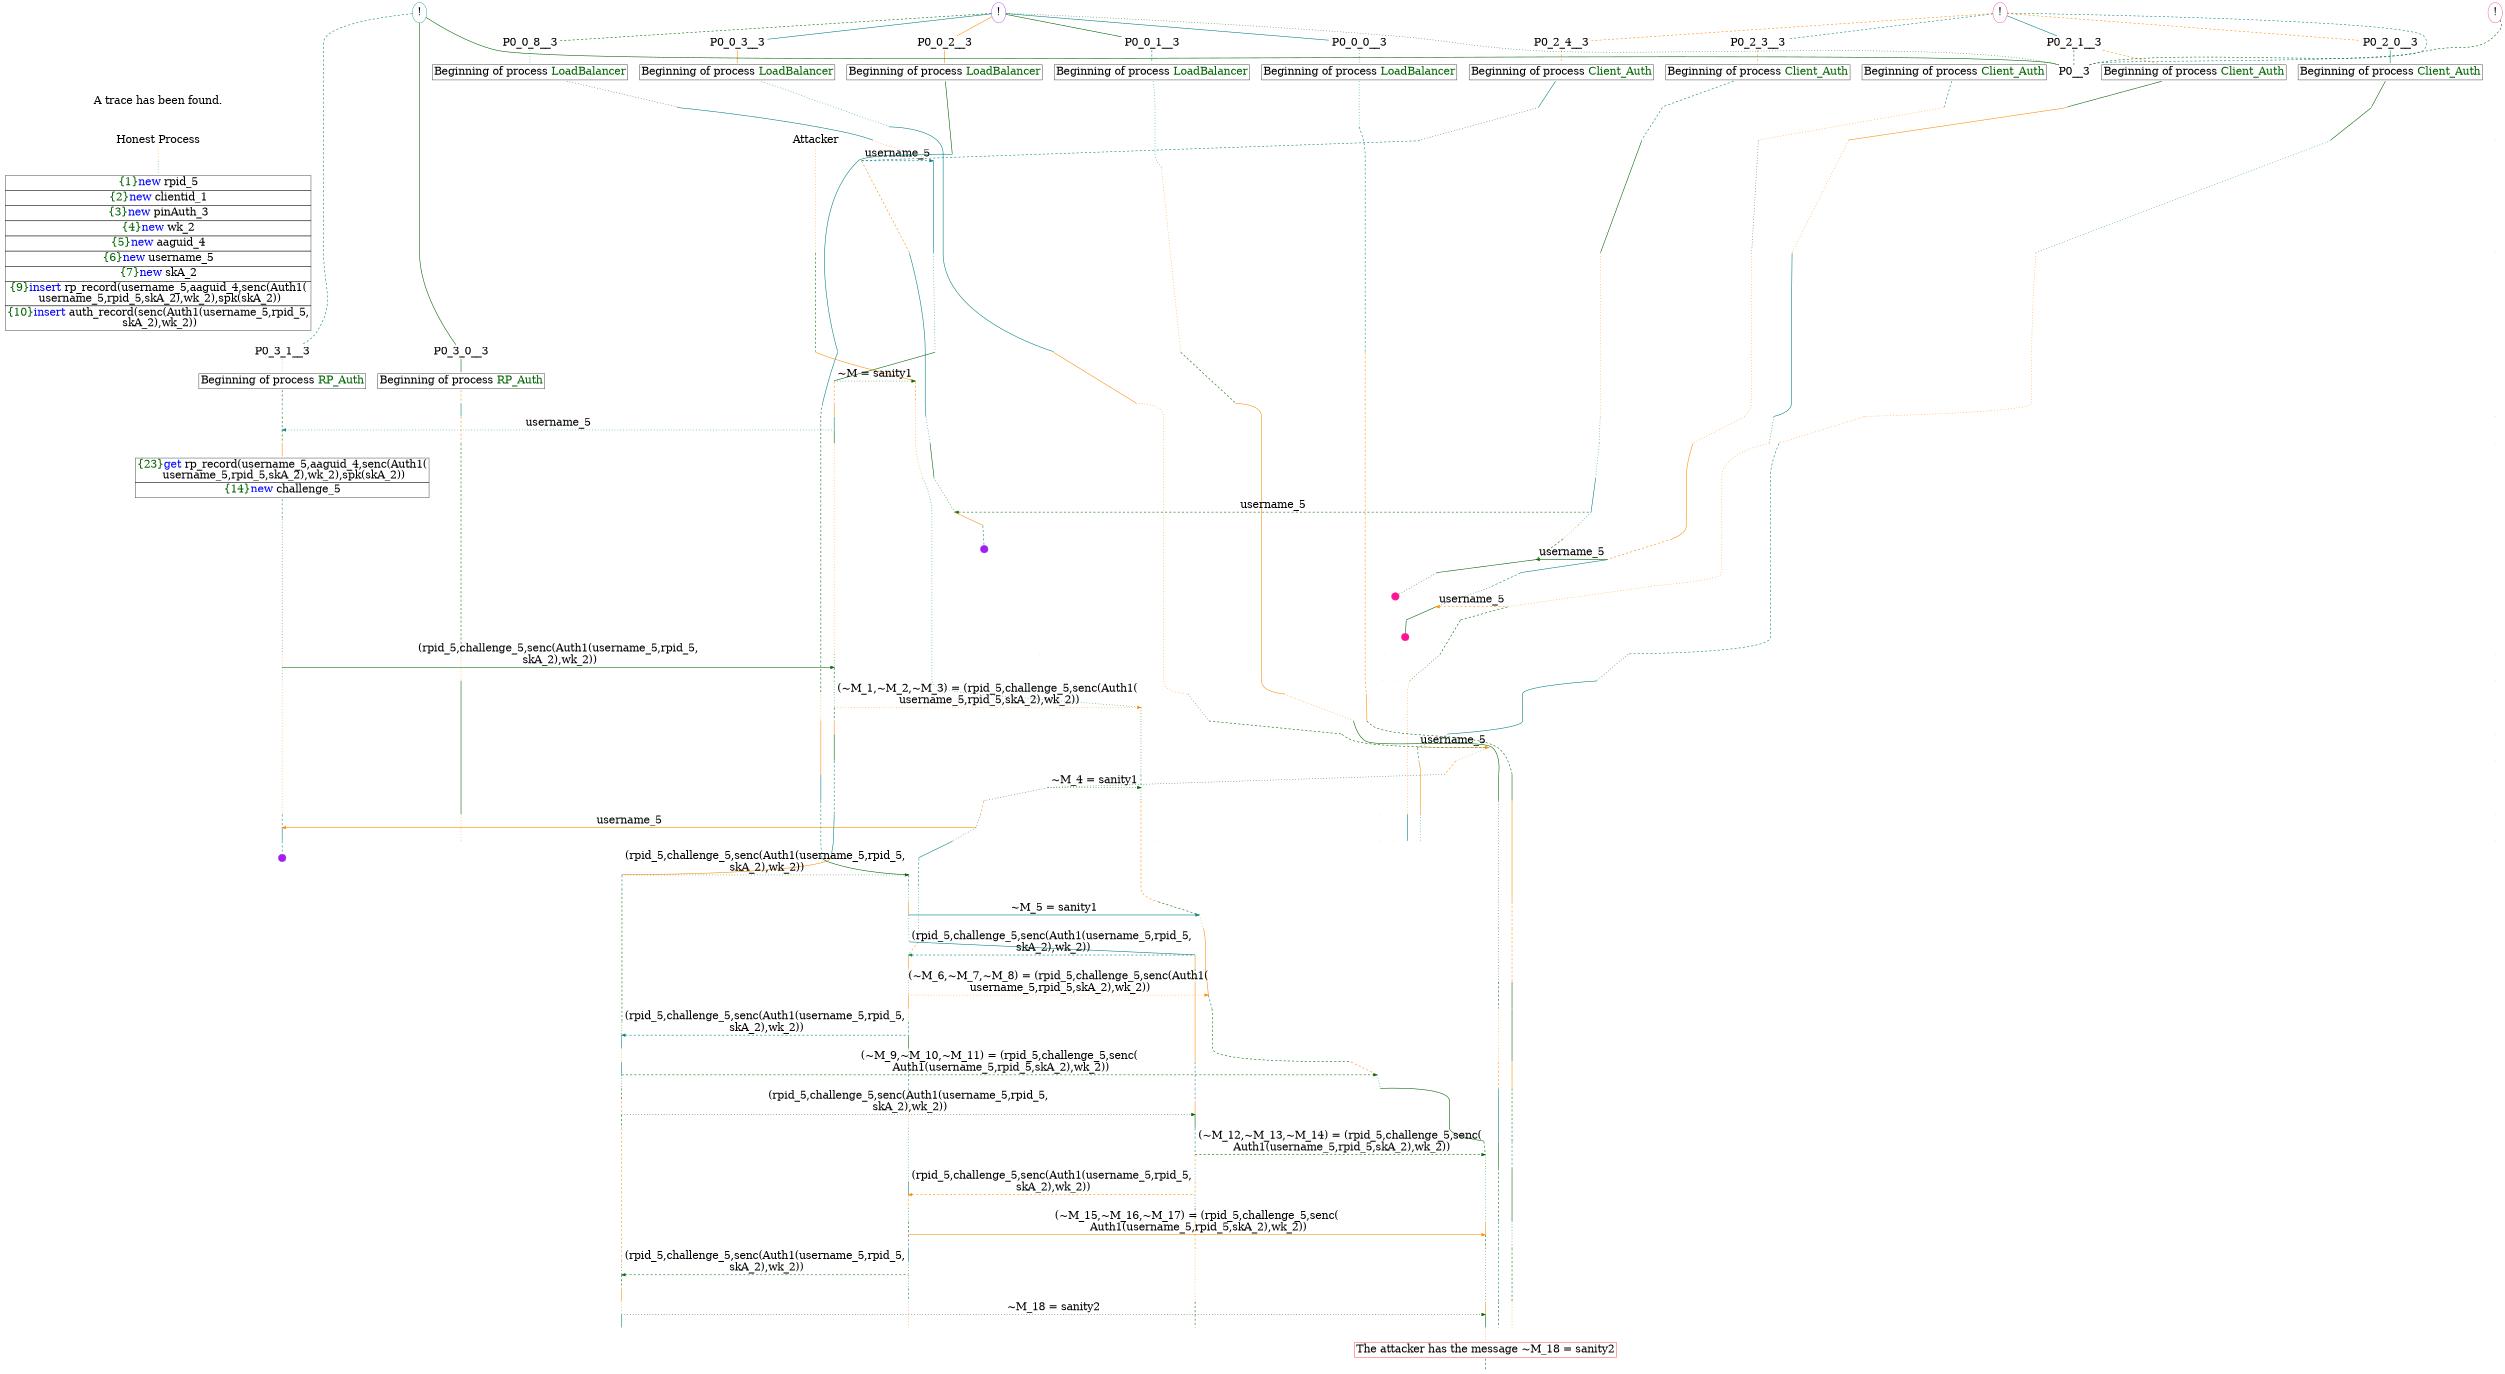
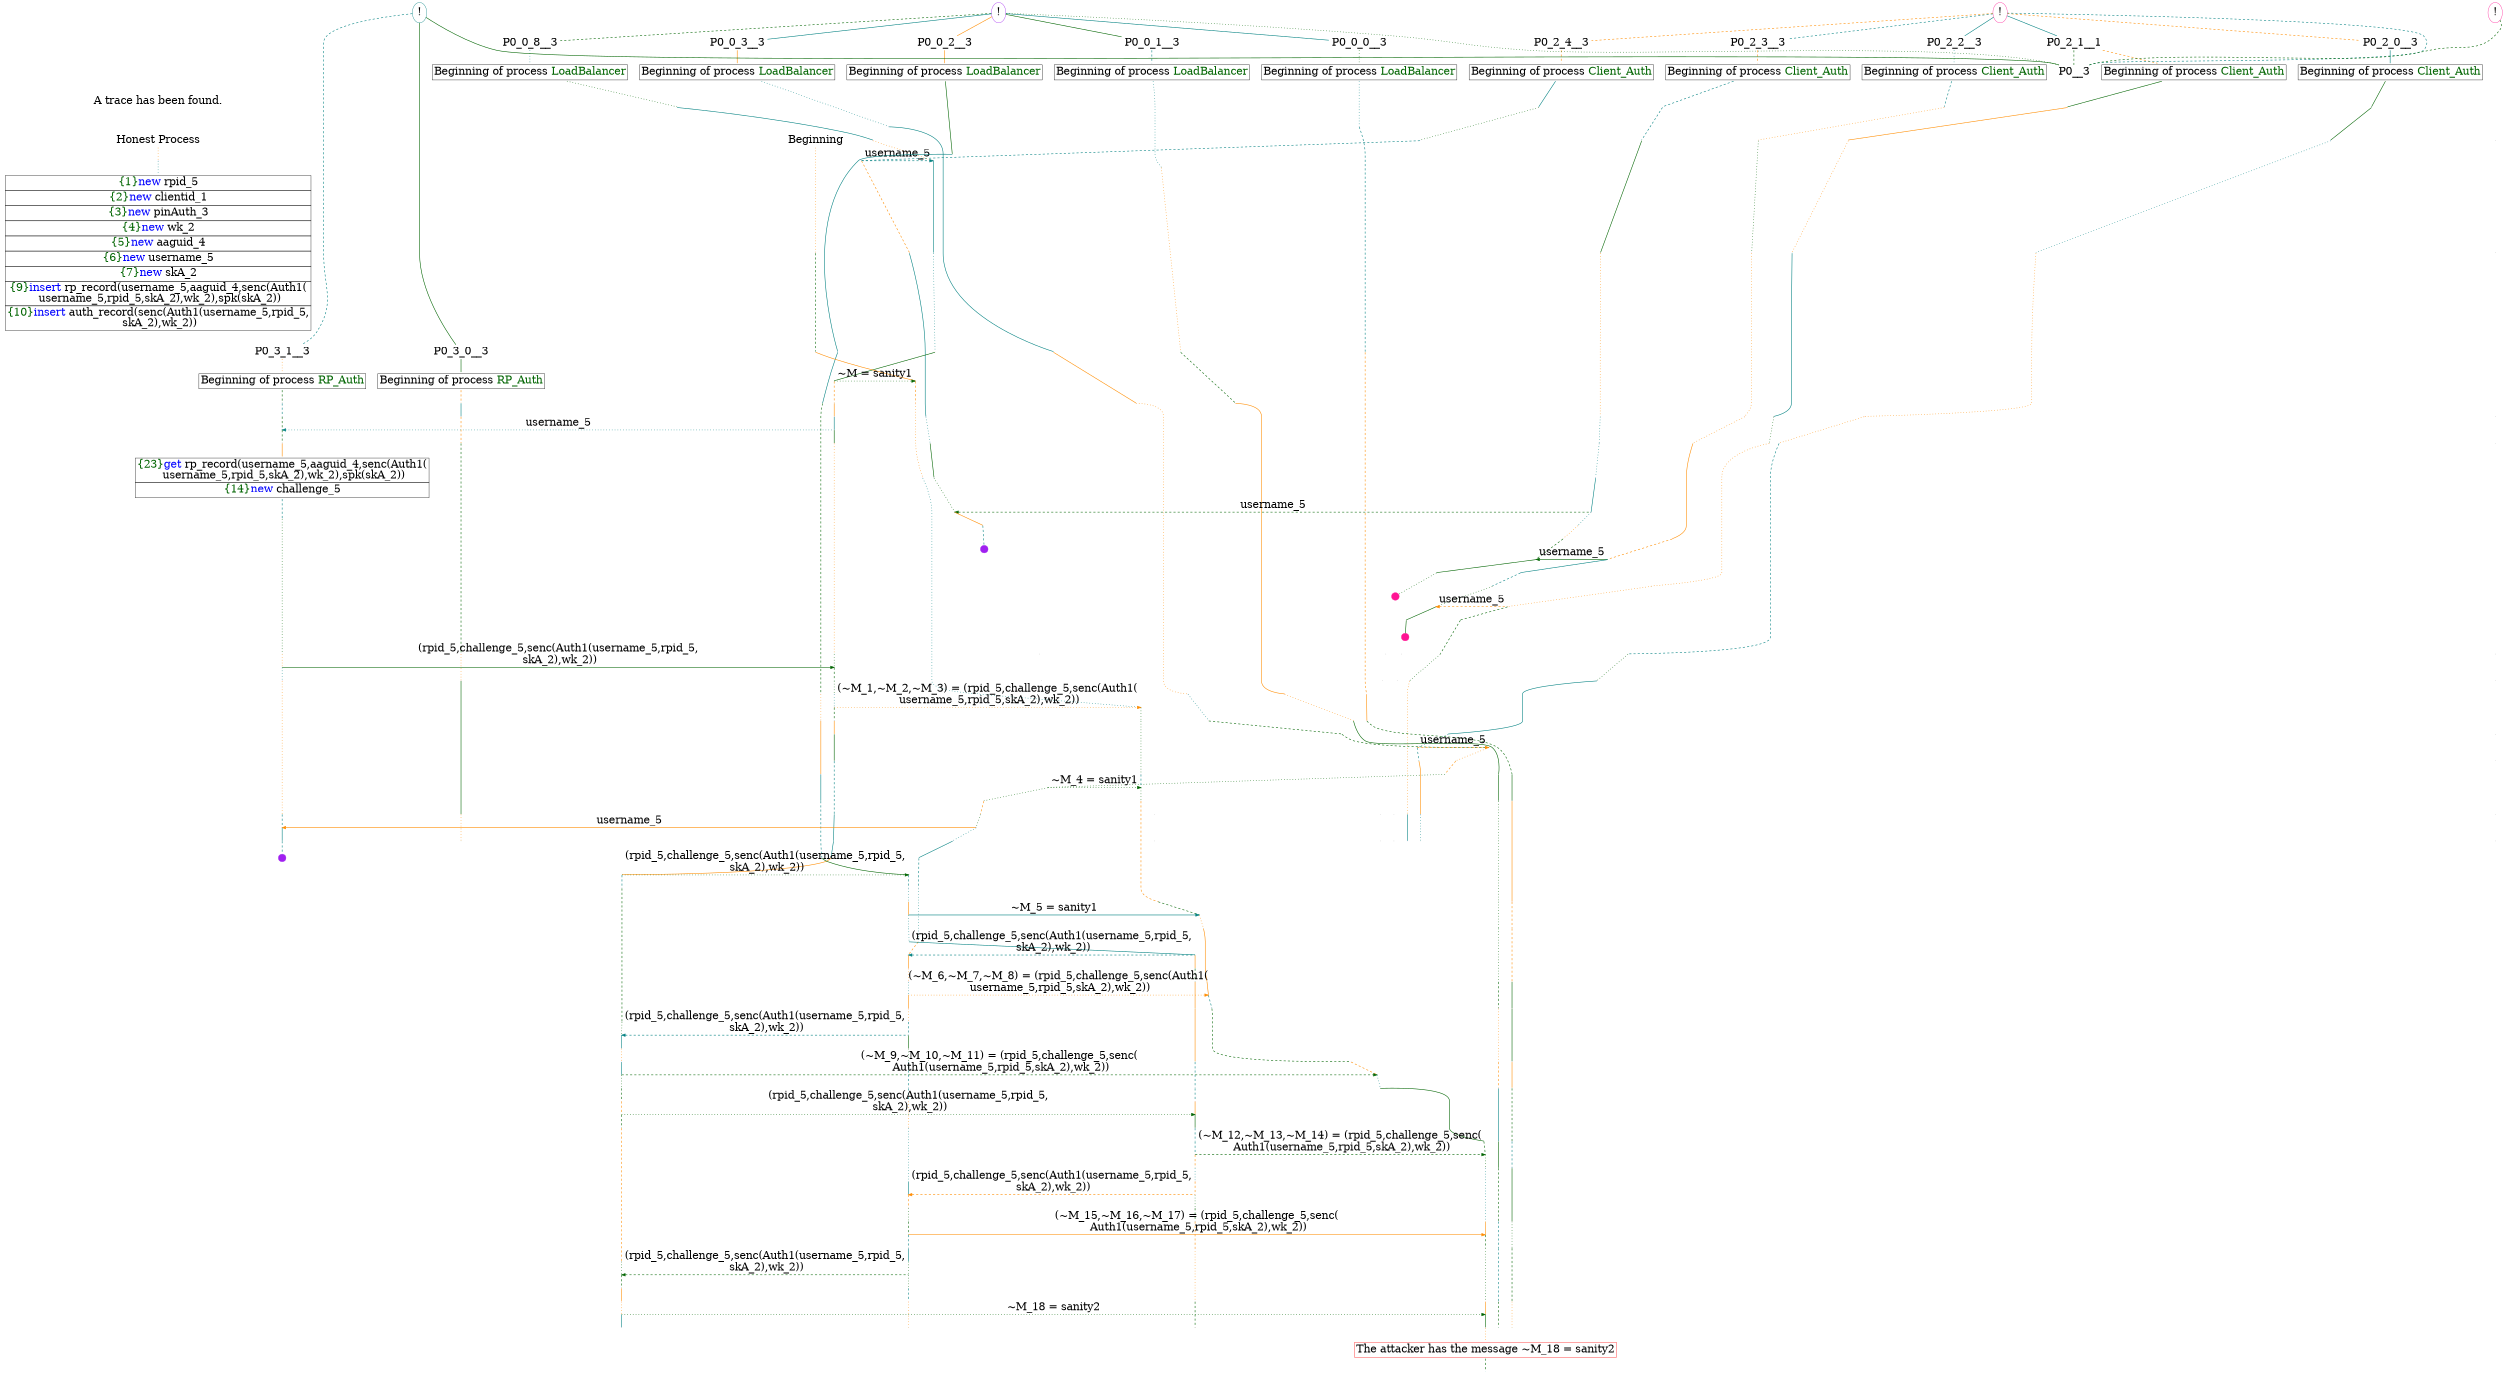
none -> (1954, 43)
(2074, 43) -> (2074, 43)
(816, 140) -> (816, 140)
